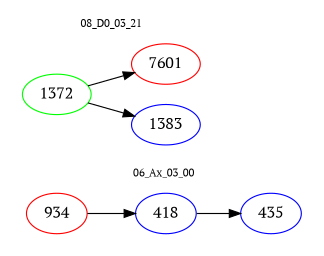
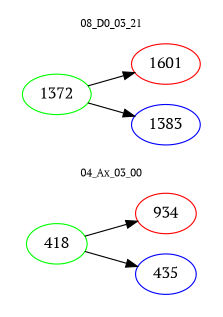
(166, 64) -> (166, 64)
(164, 174) -> (111, 174)
(106, 213) -> (106, 230)
(166, 213) -> (57, 244)
